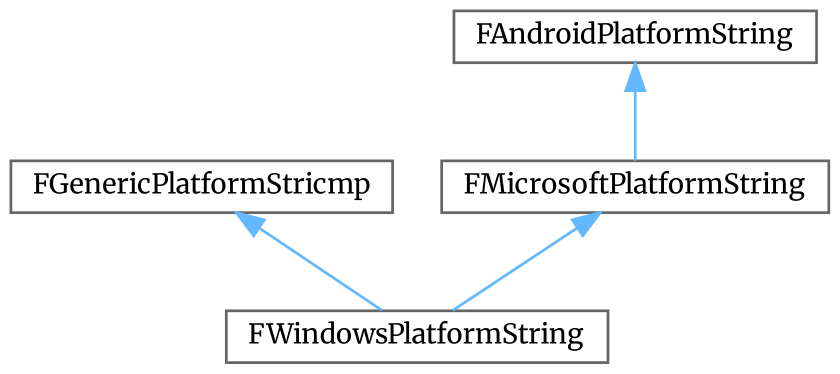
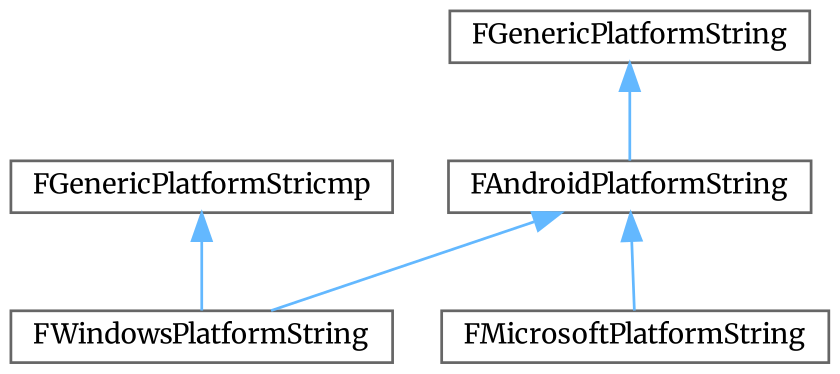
none -> (630, 37)
(515, 269) -> (403, 266)
